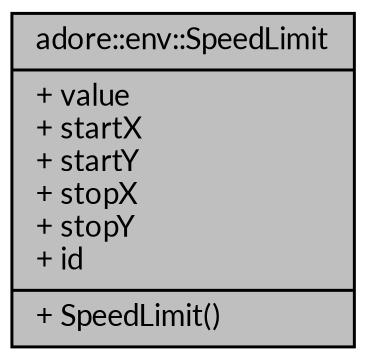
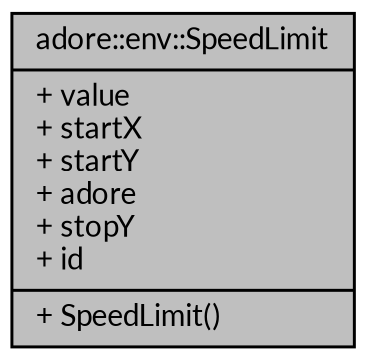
(88, 195) -> (86, 195)
